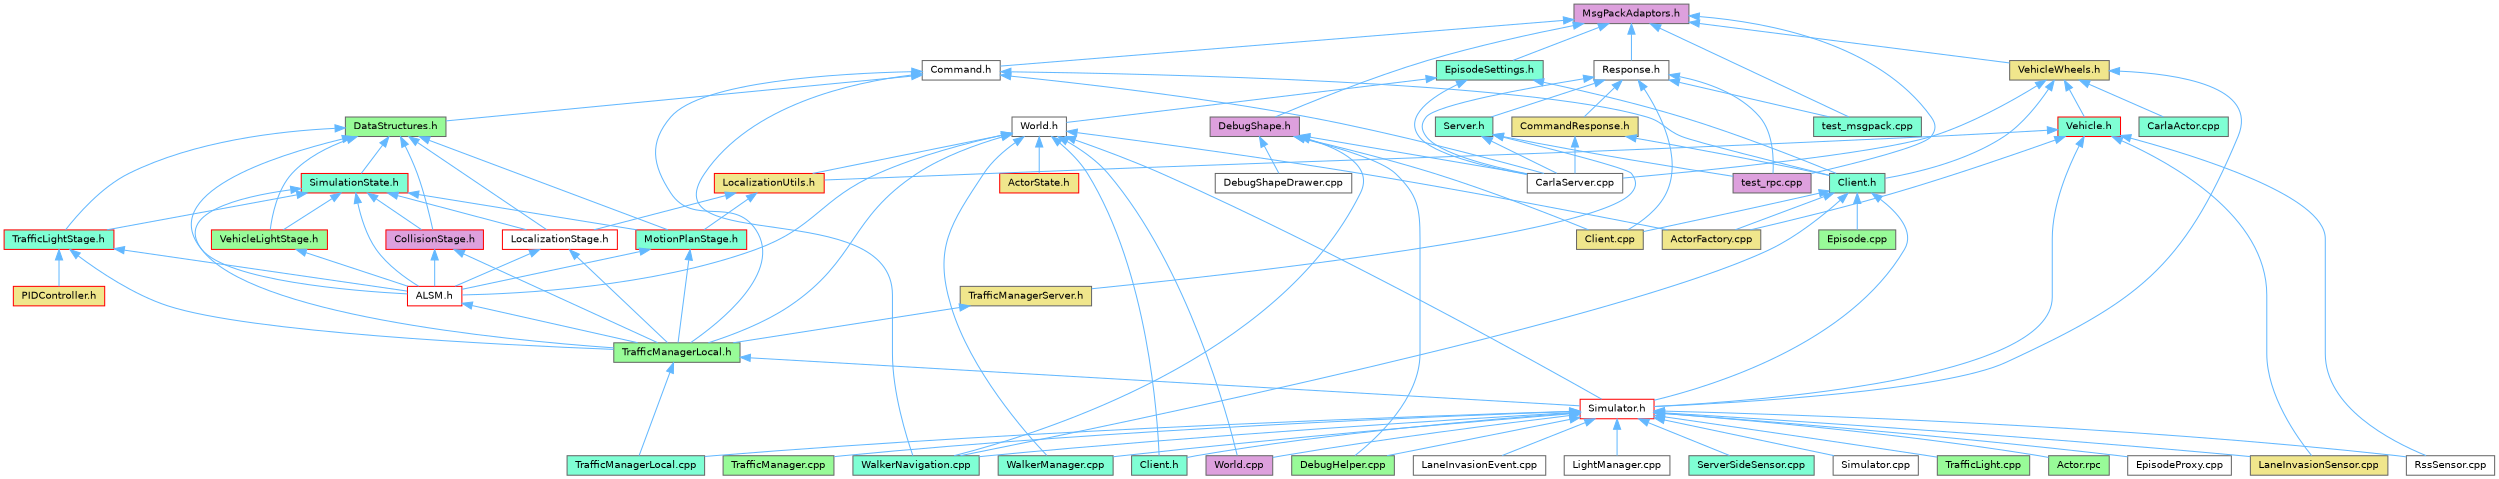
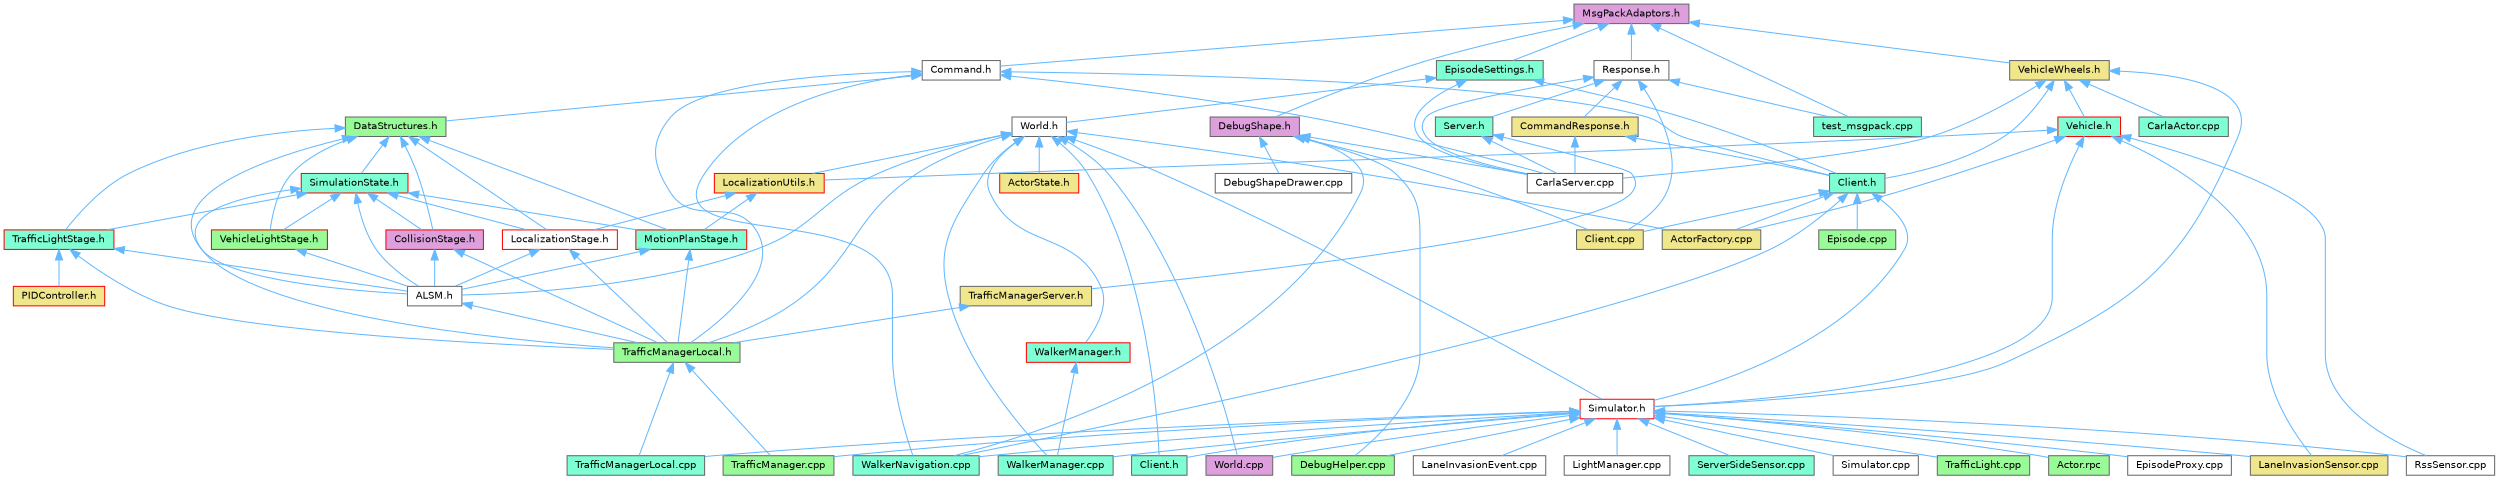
(1772, 183) -> none
(435, 296) -> (435, 296)
none -> (1078, 353)
(1186, 383) -> (731, 413)
